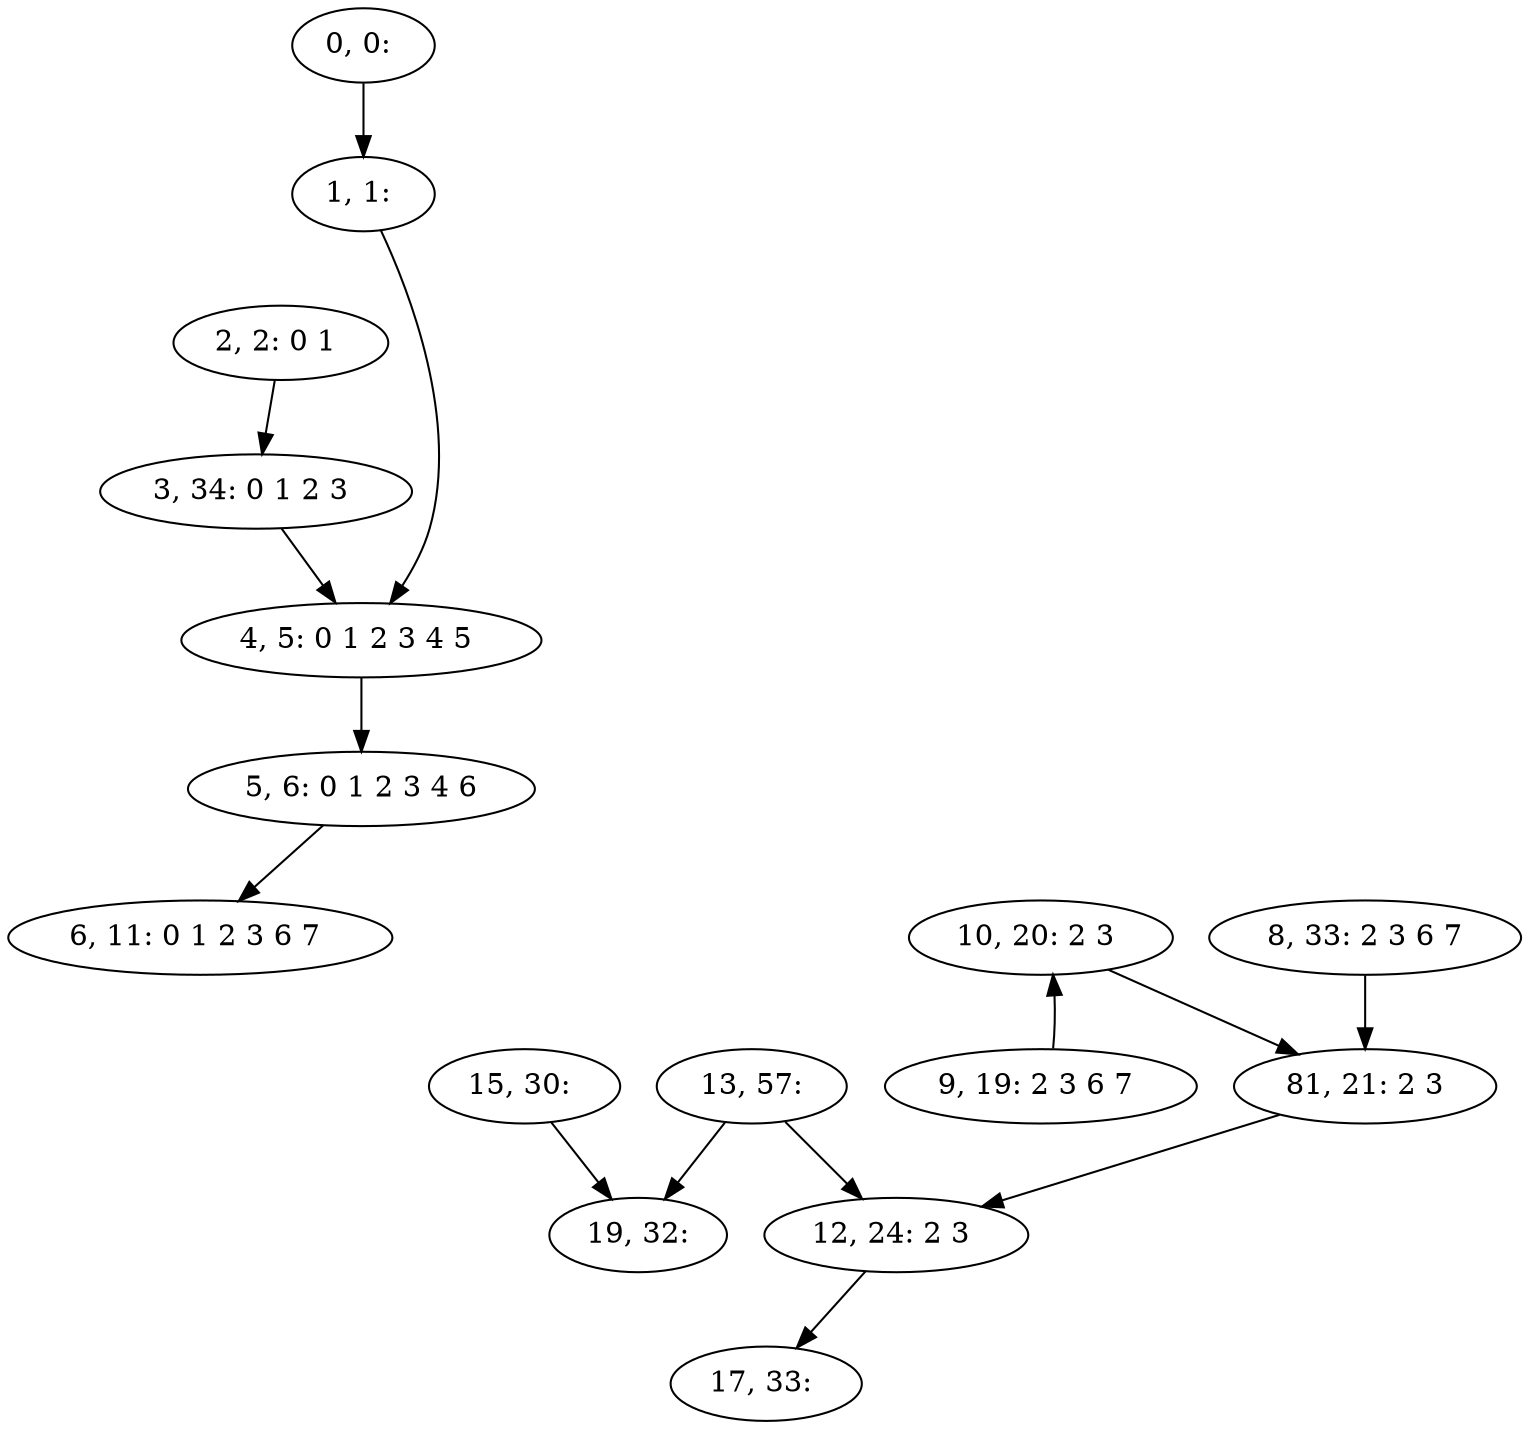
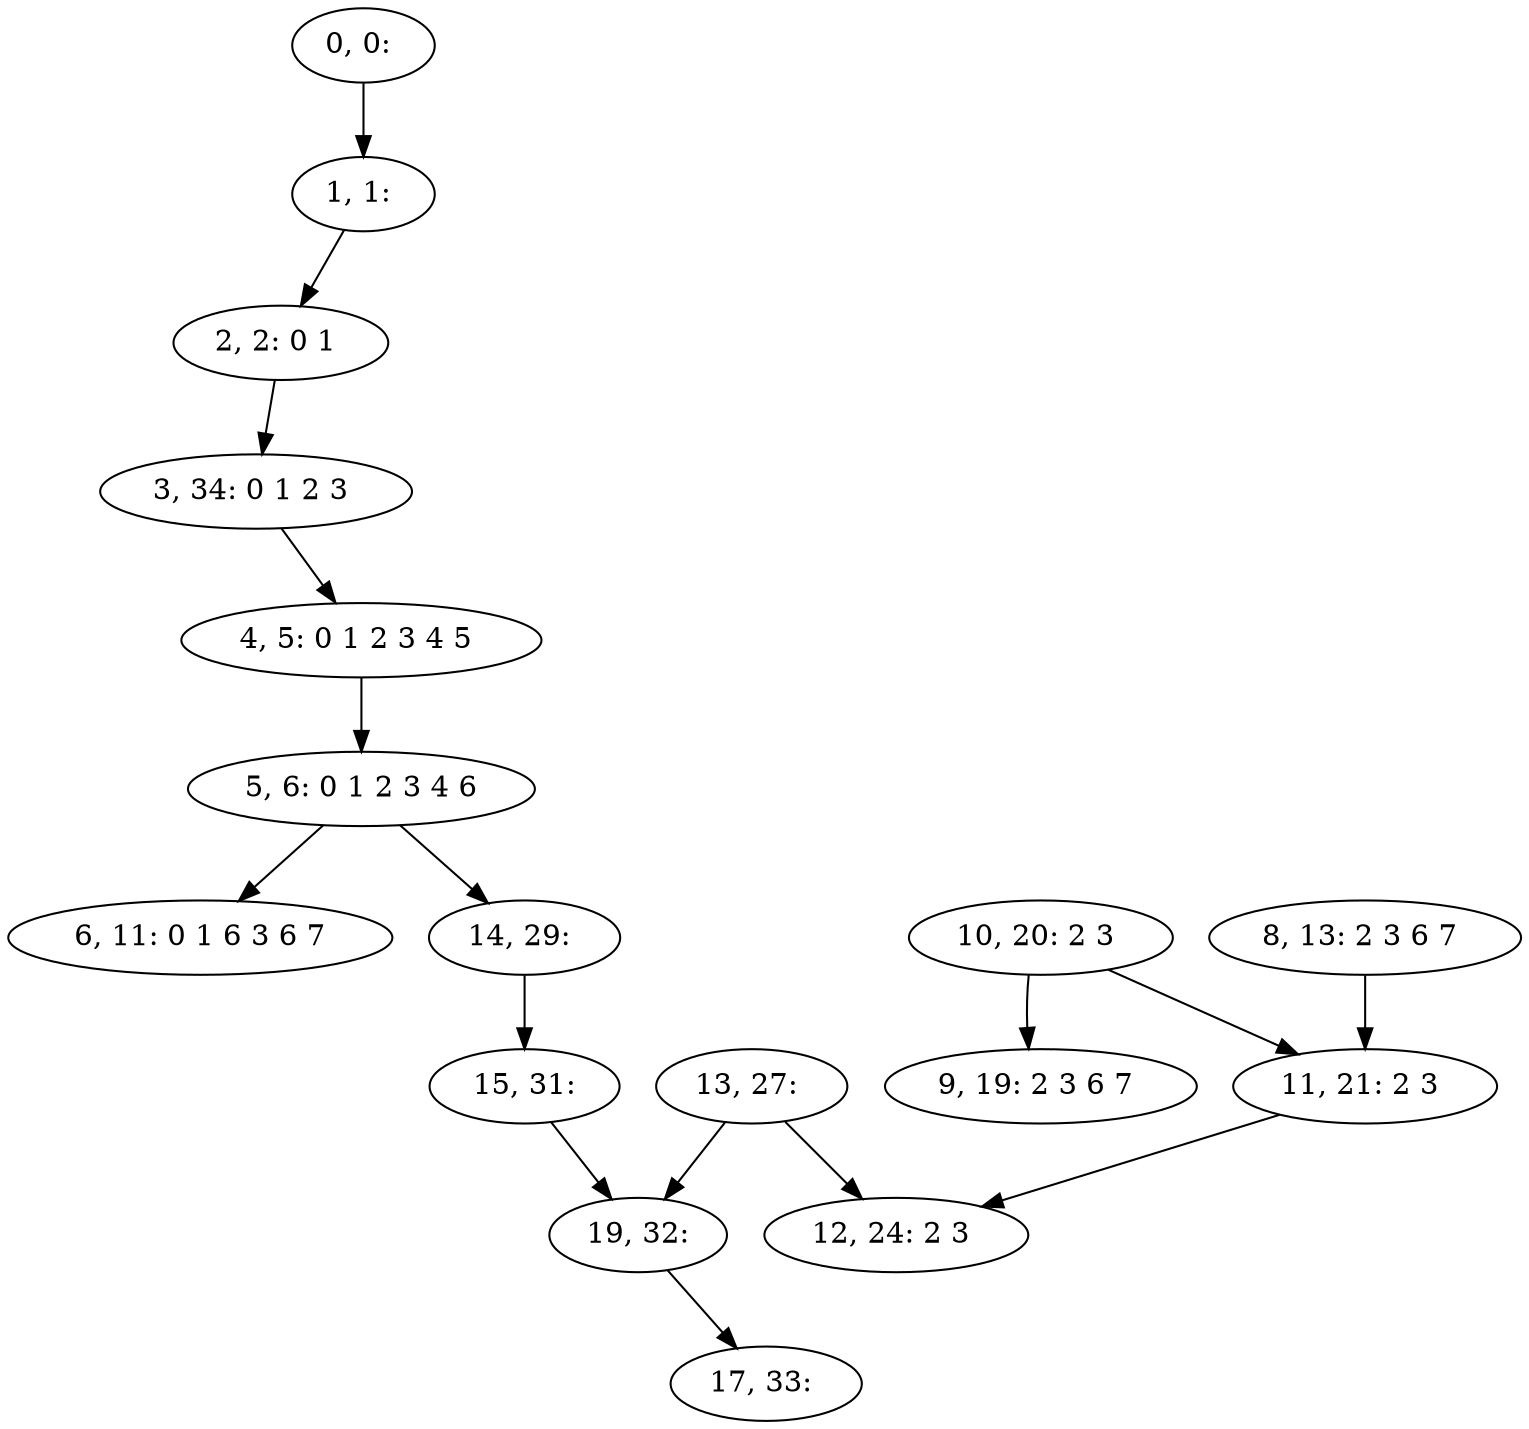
(436, 407) -> (328, 259)
(200, 938) -> (200, 938)
none -> (525, 938)
(1365, 938) -> (1365, 938)
(1055, 1022) -> (1027, 1001)
(525, 1086) -> (525, 1086)
(752, 1086) -> (752, 1086)
(1365, 1086) -> (1365, 1086)
(838, 1302) -> (695, 1302)
